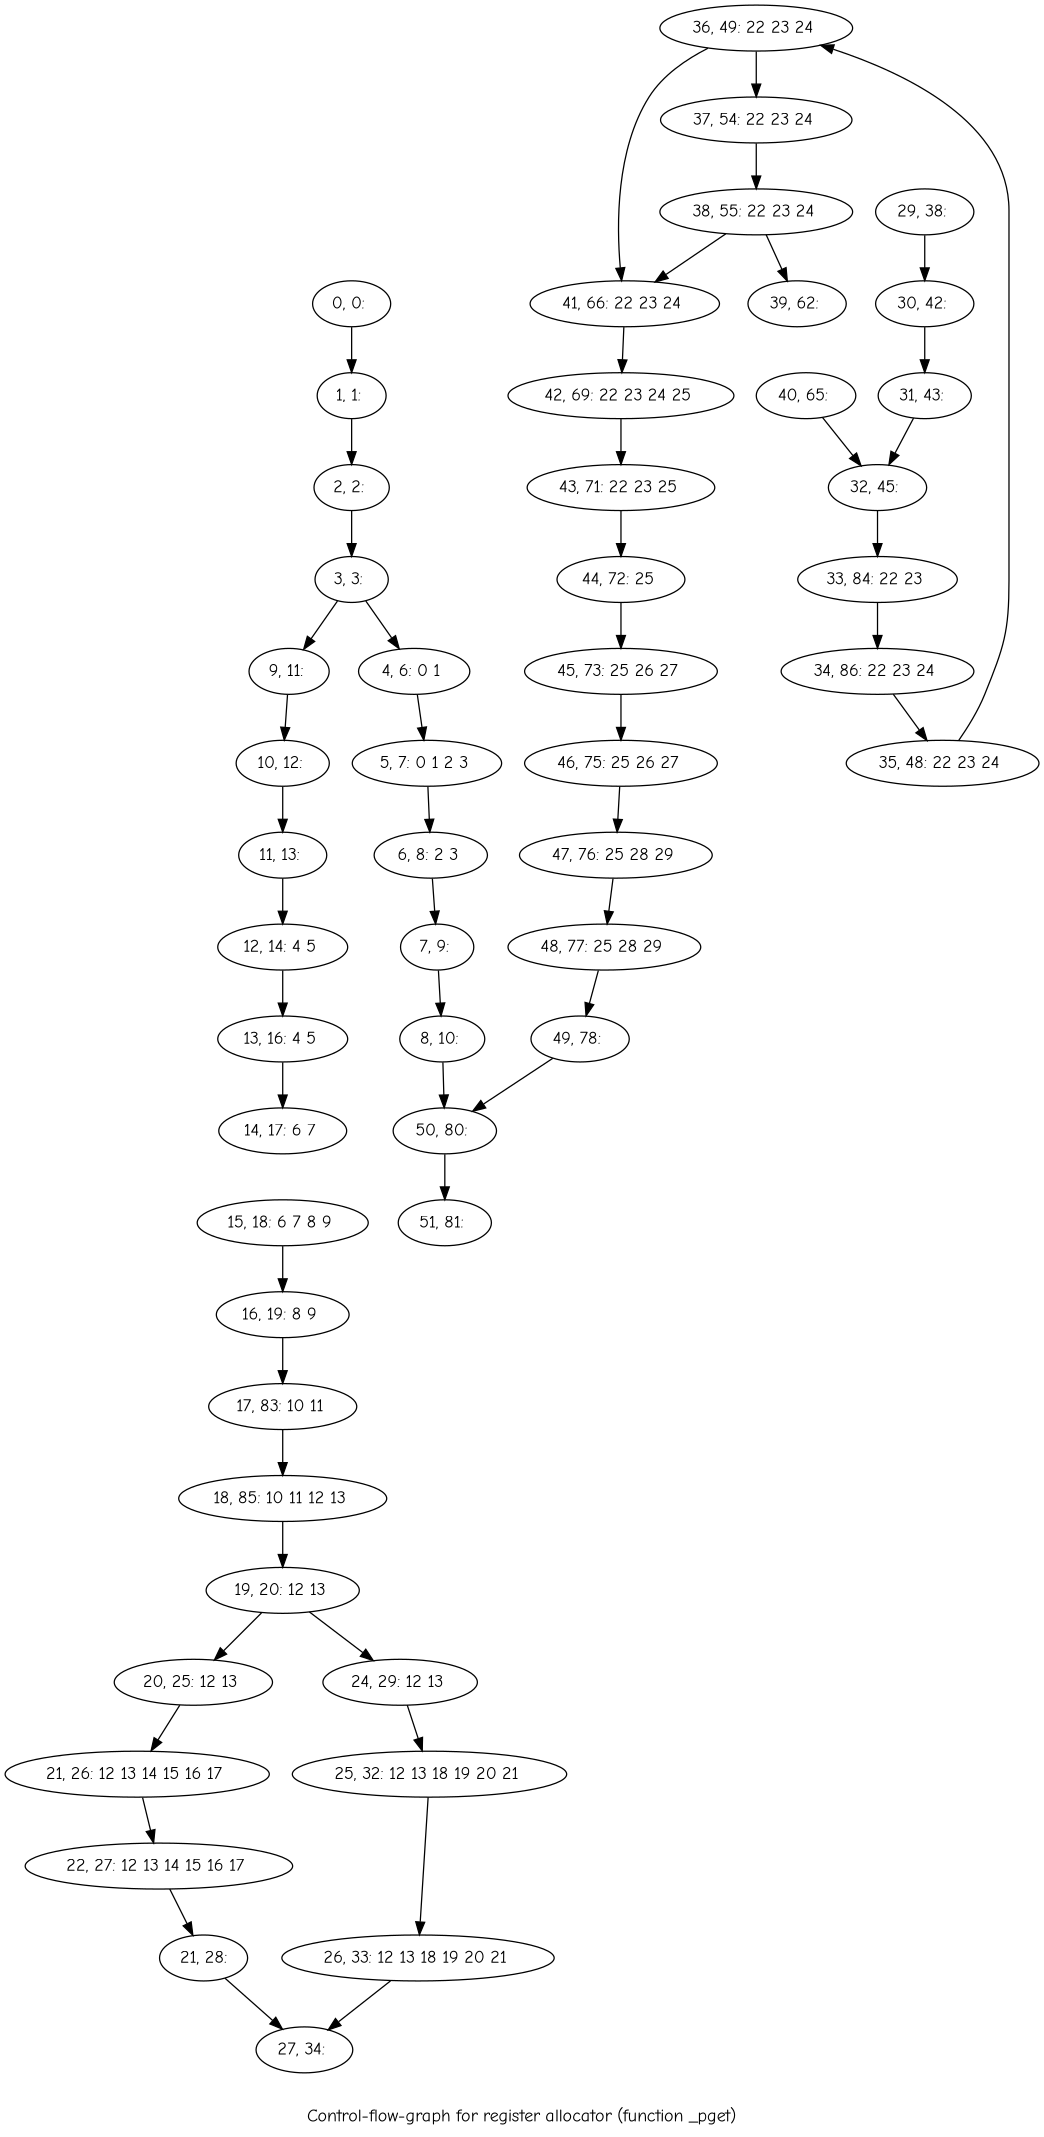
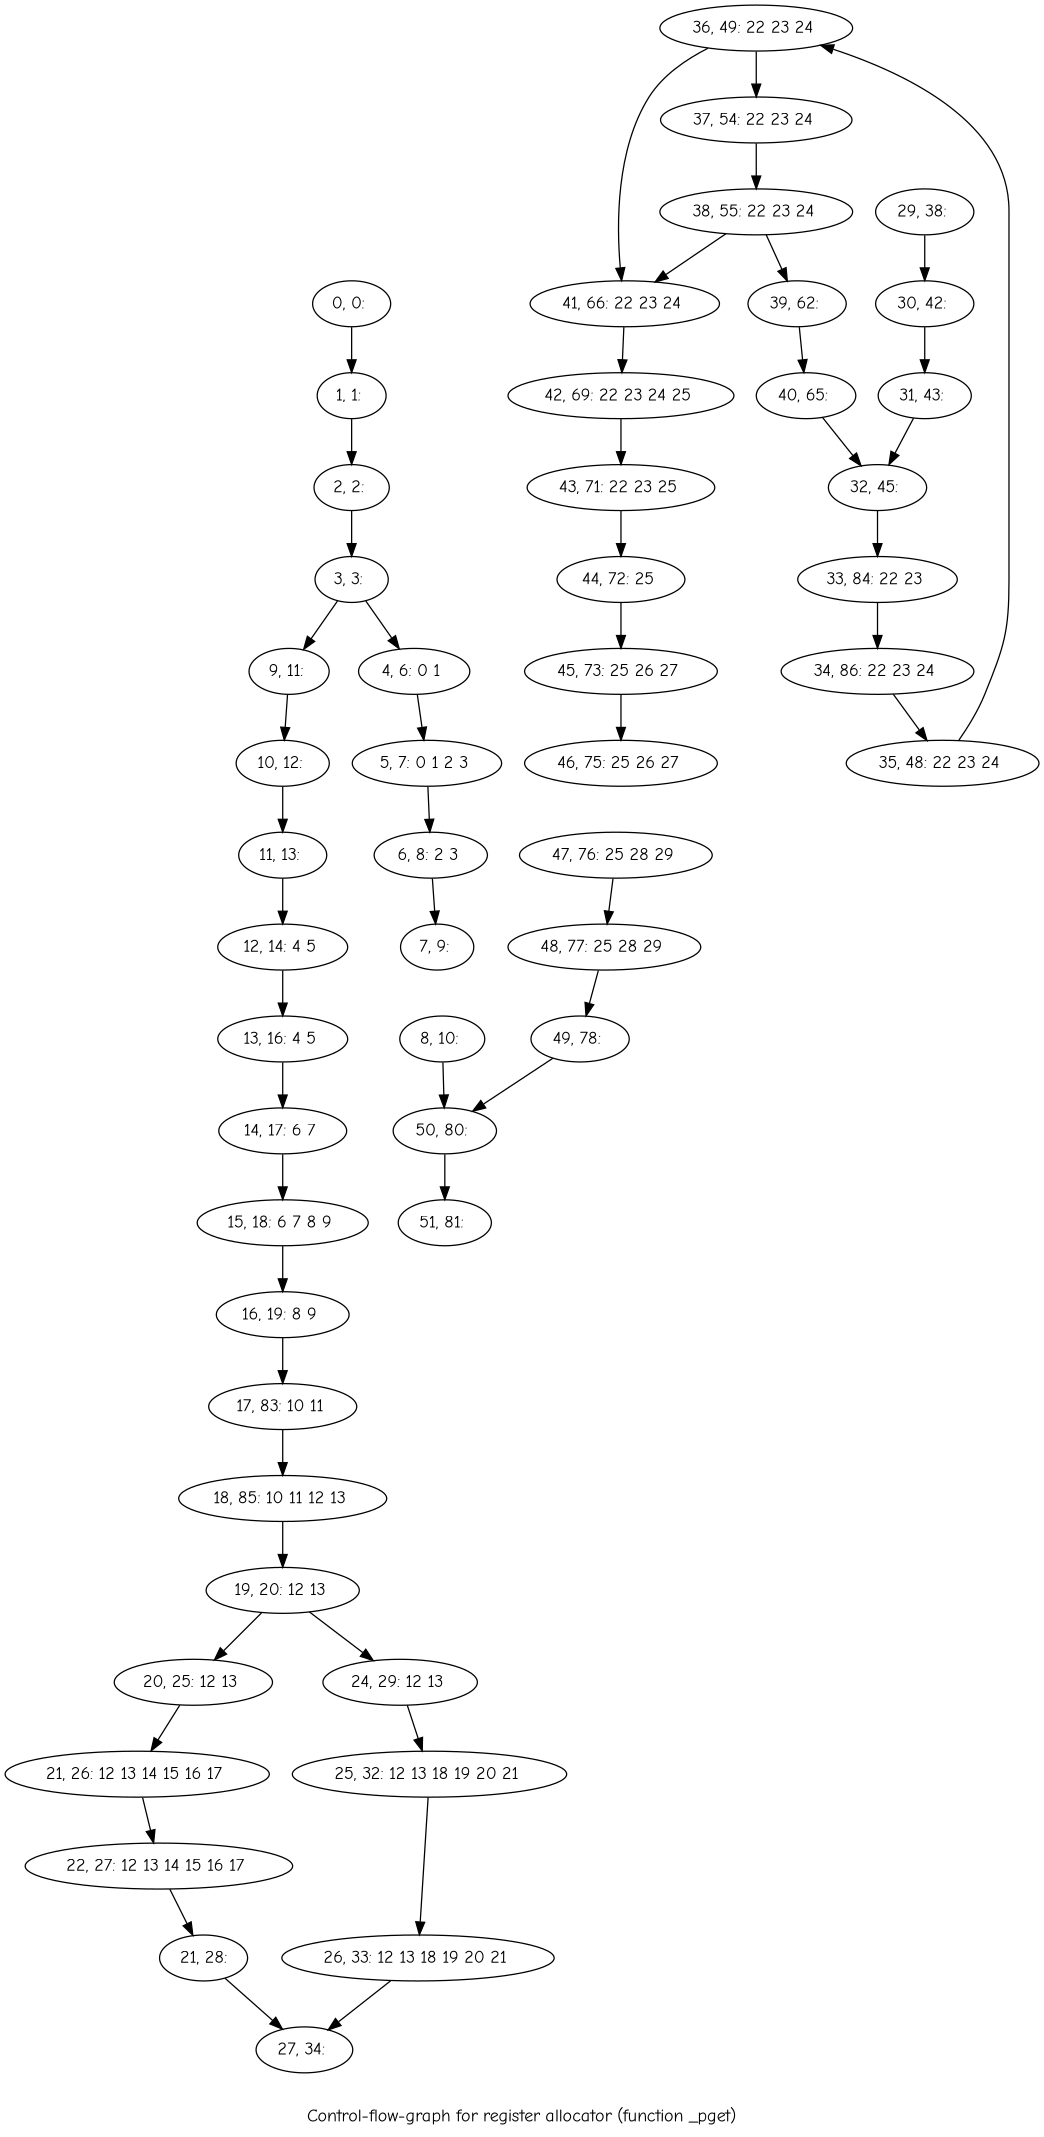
none -> (801, 343)
(619, 803) -> none
(439, 987) -> none
none -> (283, 1171)
